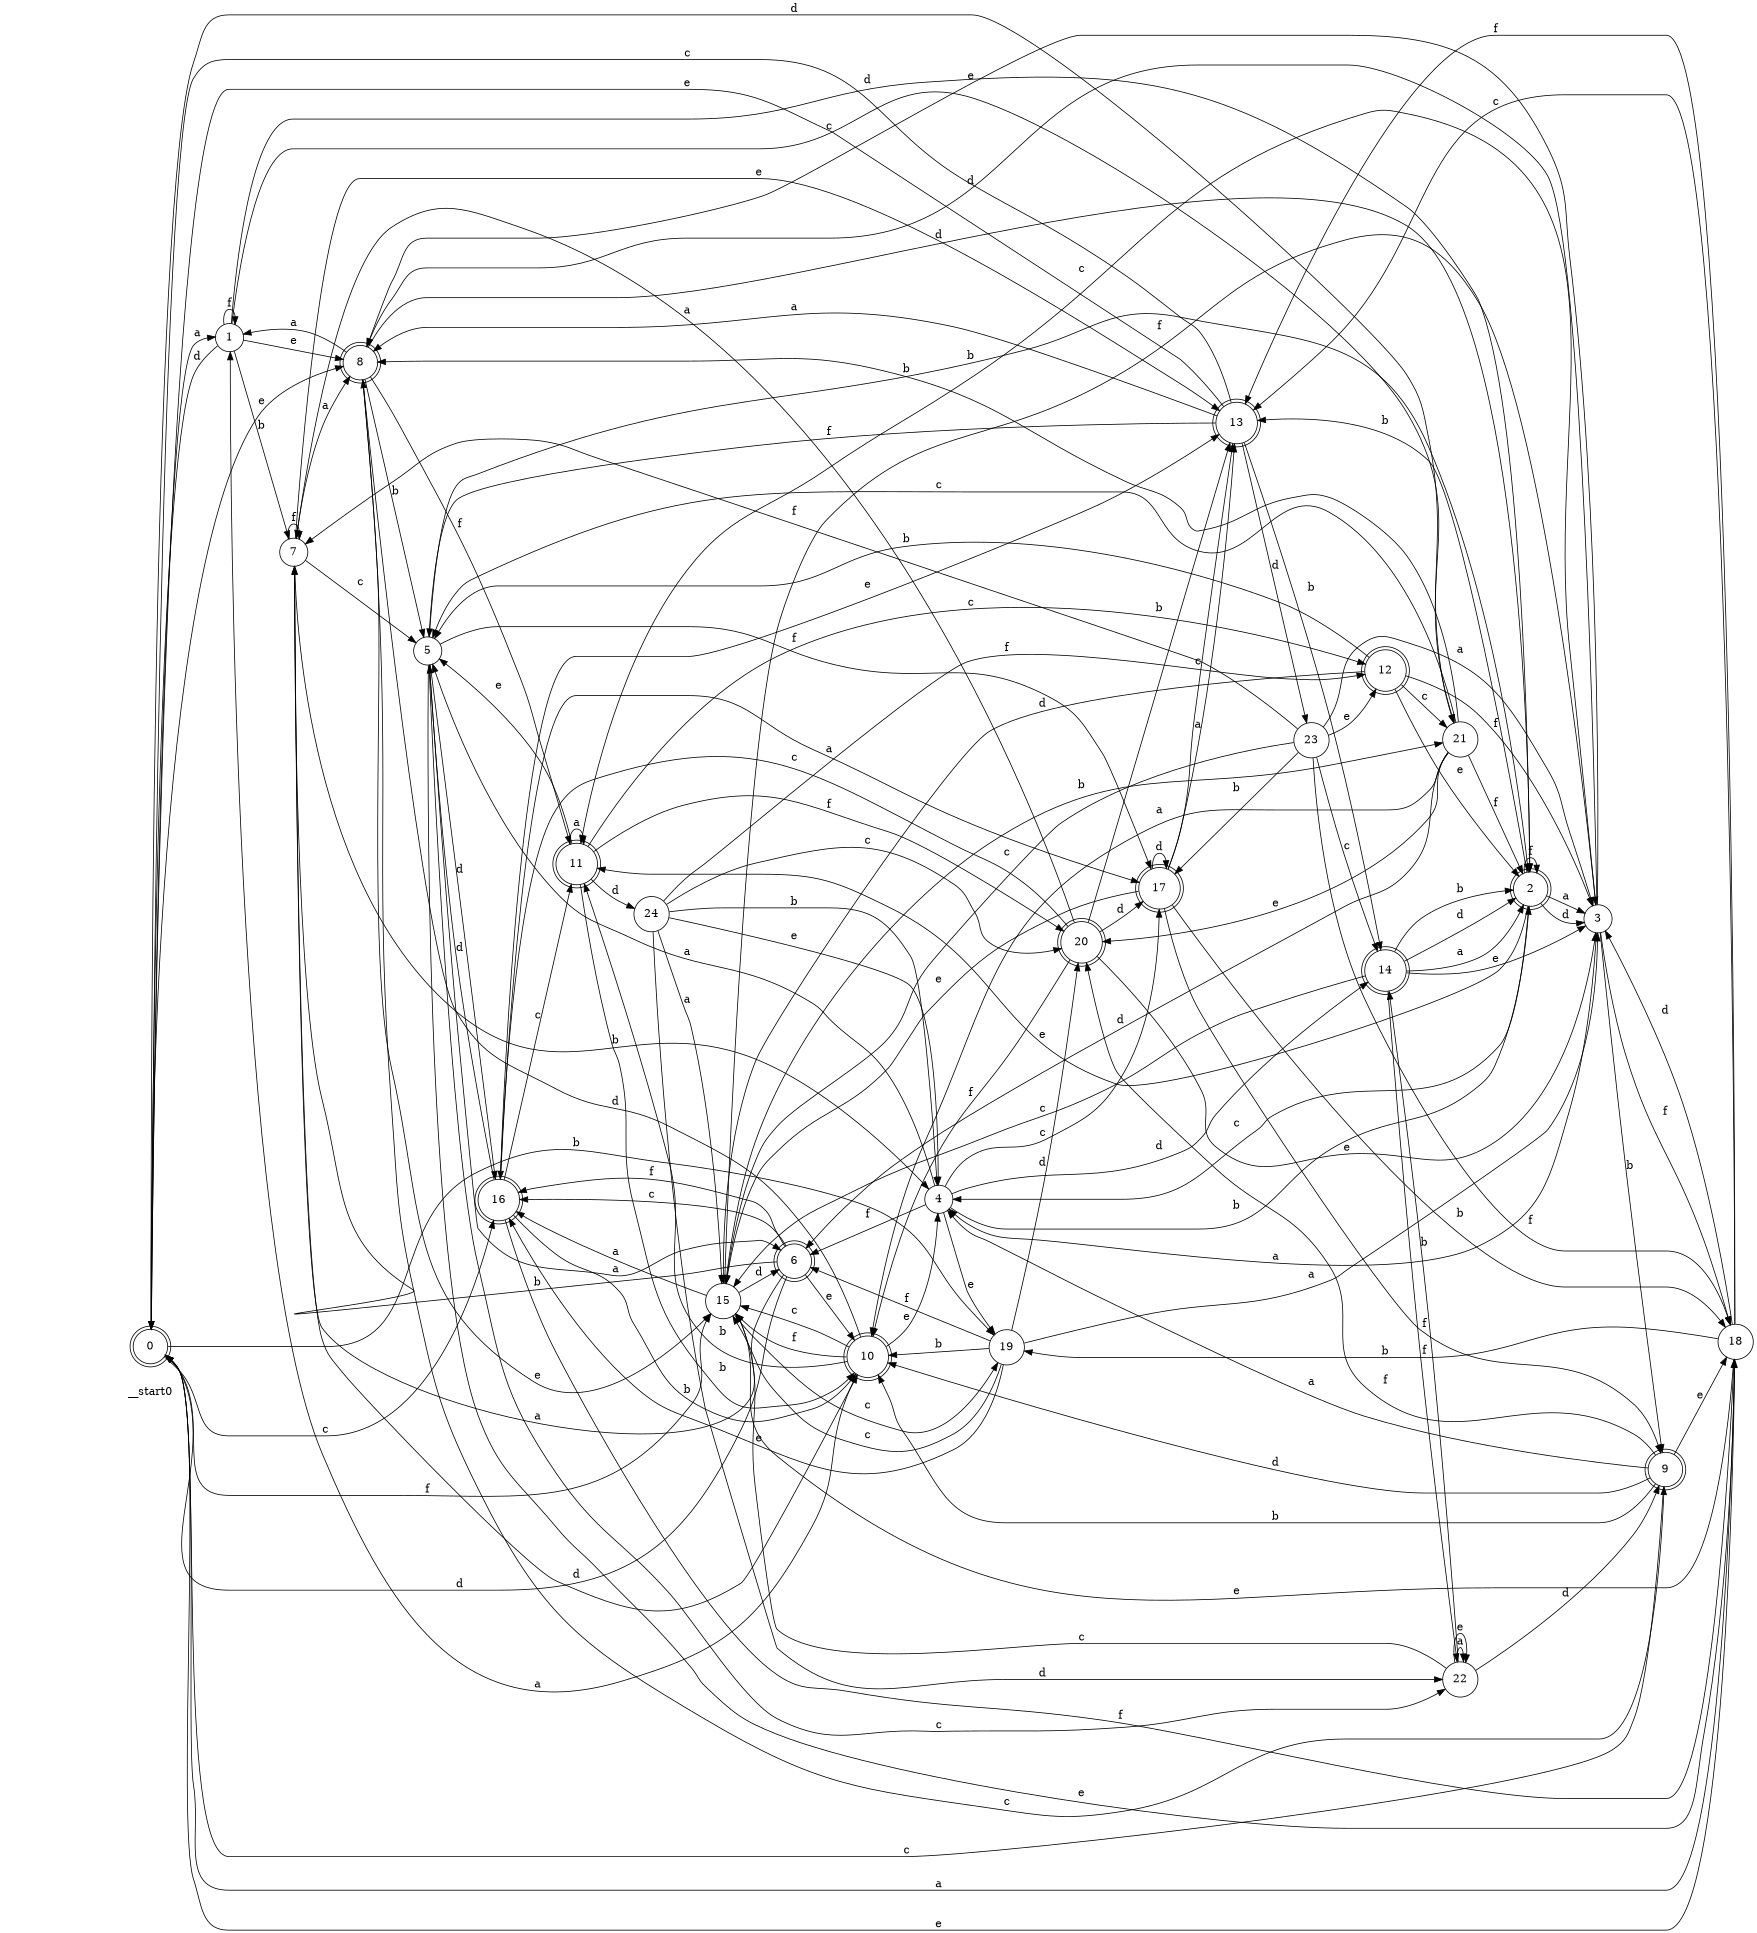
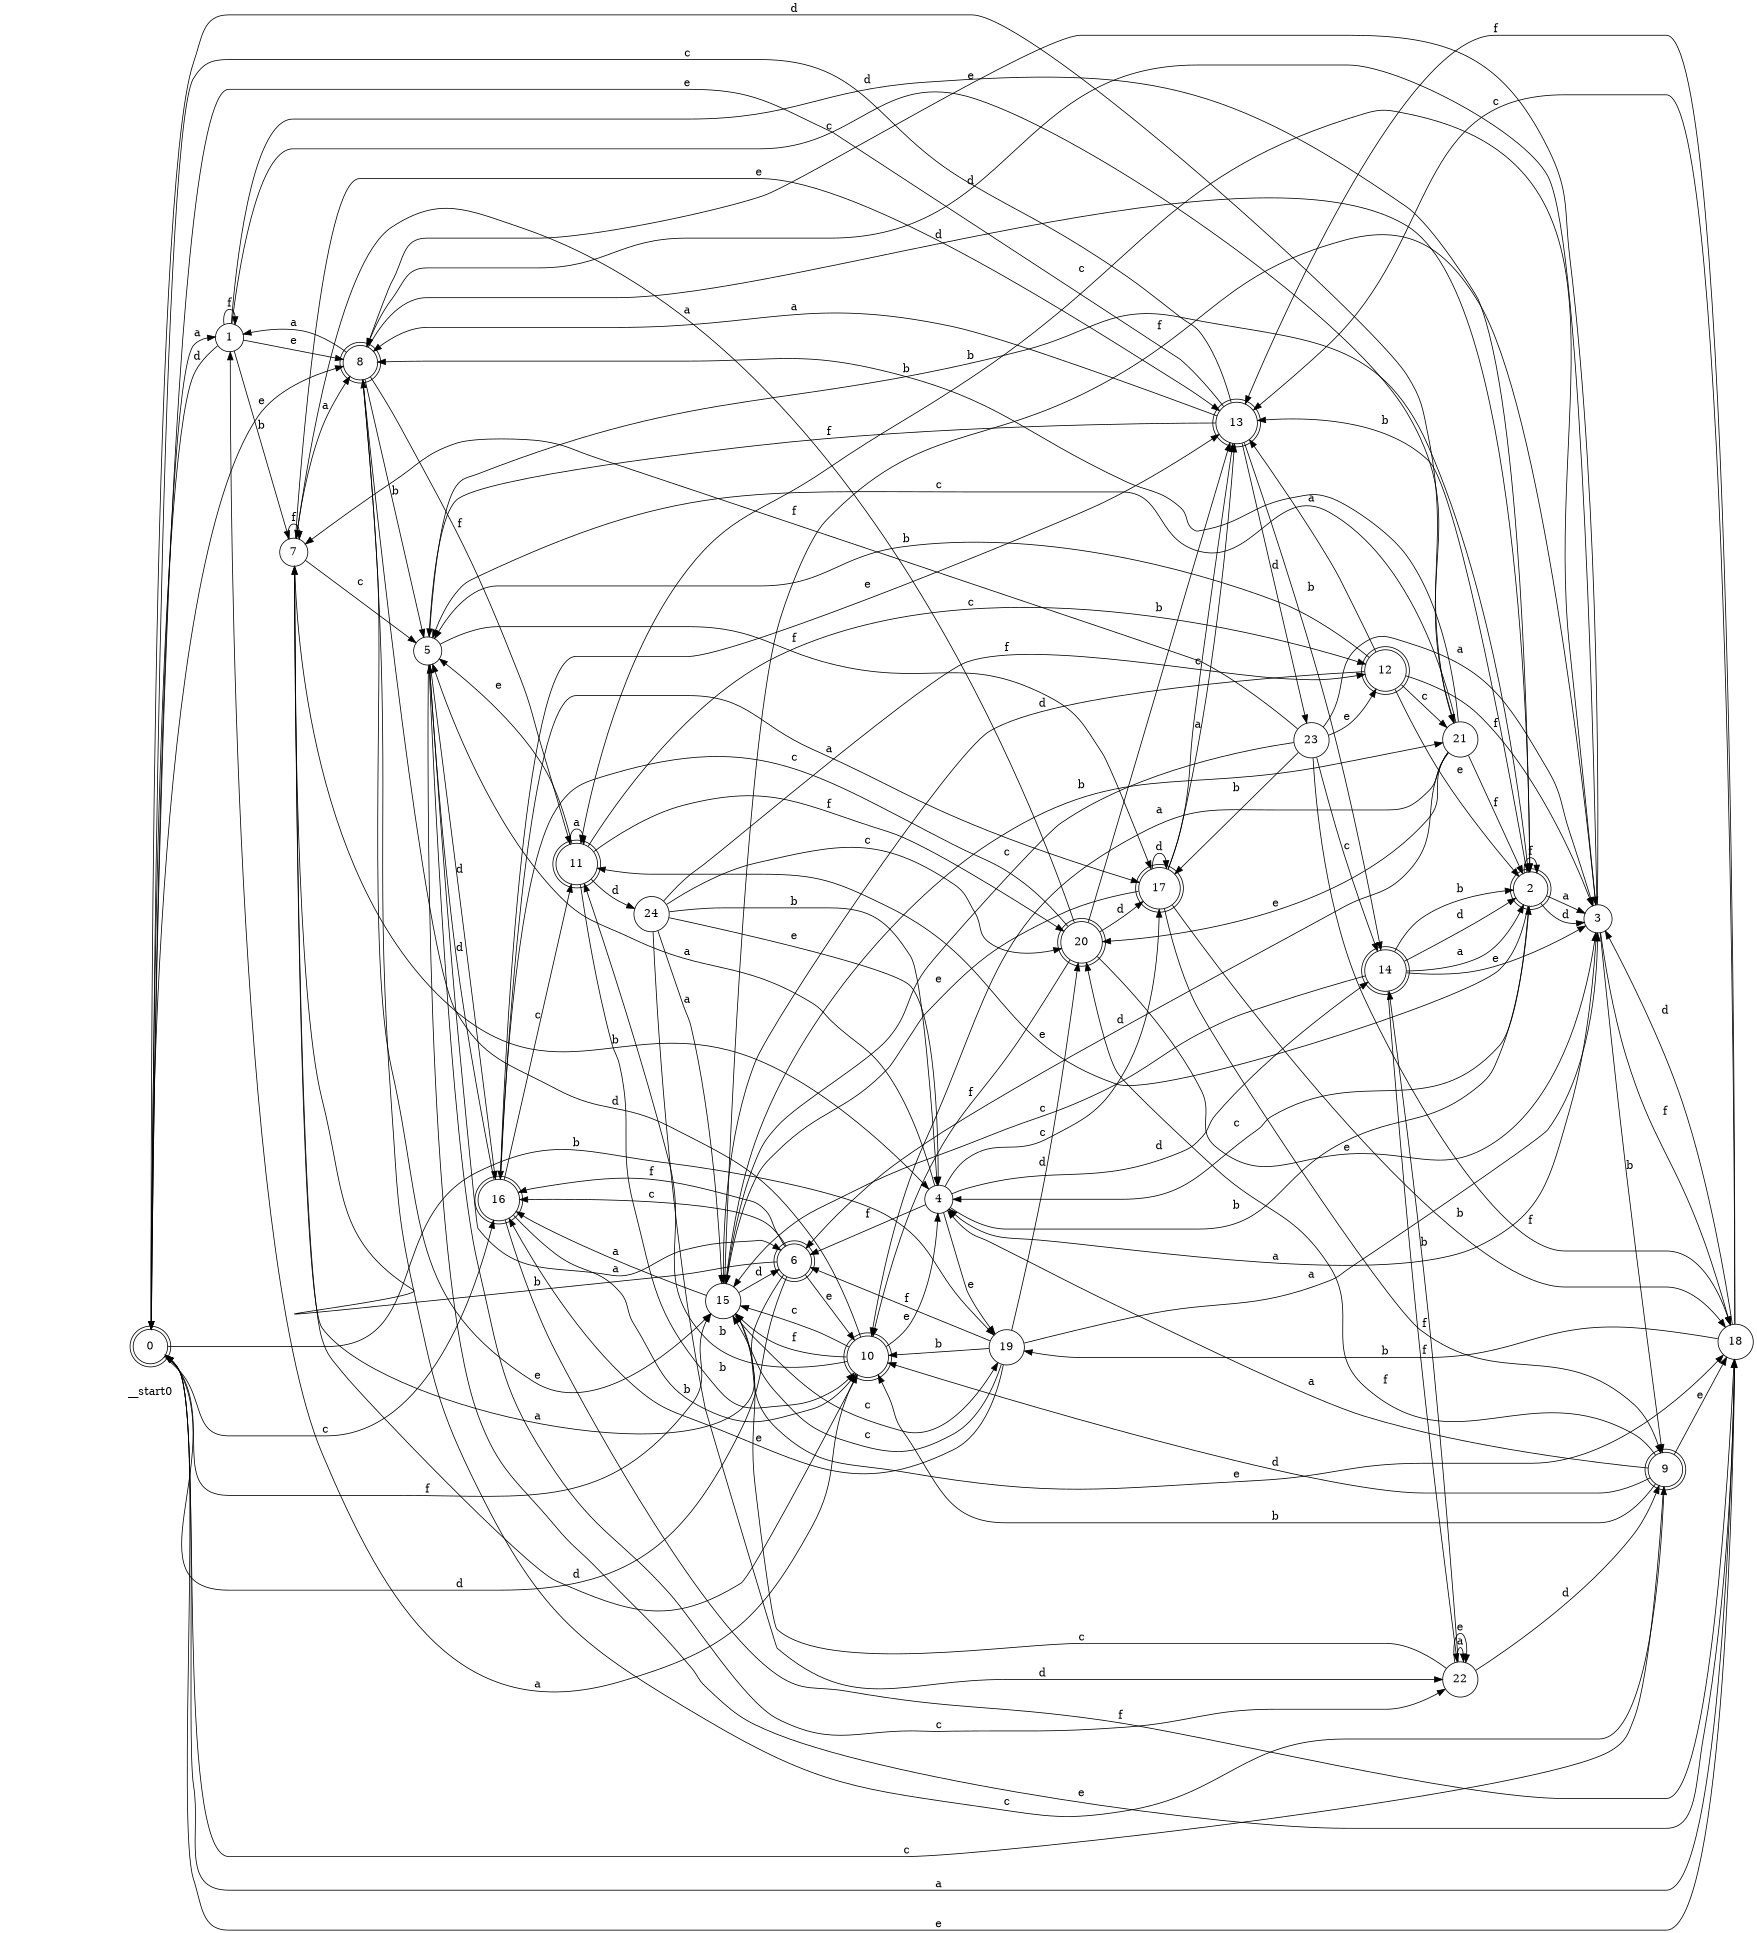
none -> (1321, 546)
(1255, 1597) -> (1196, 1484)
